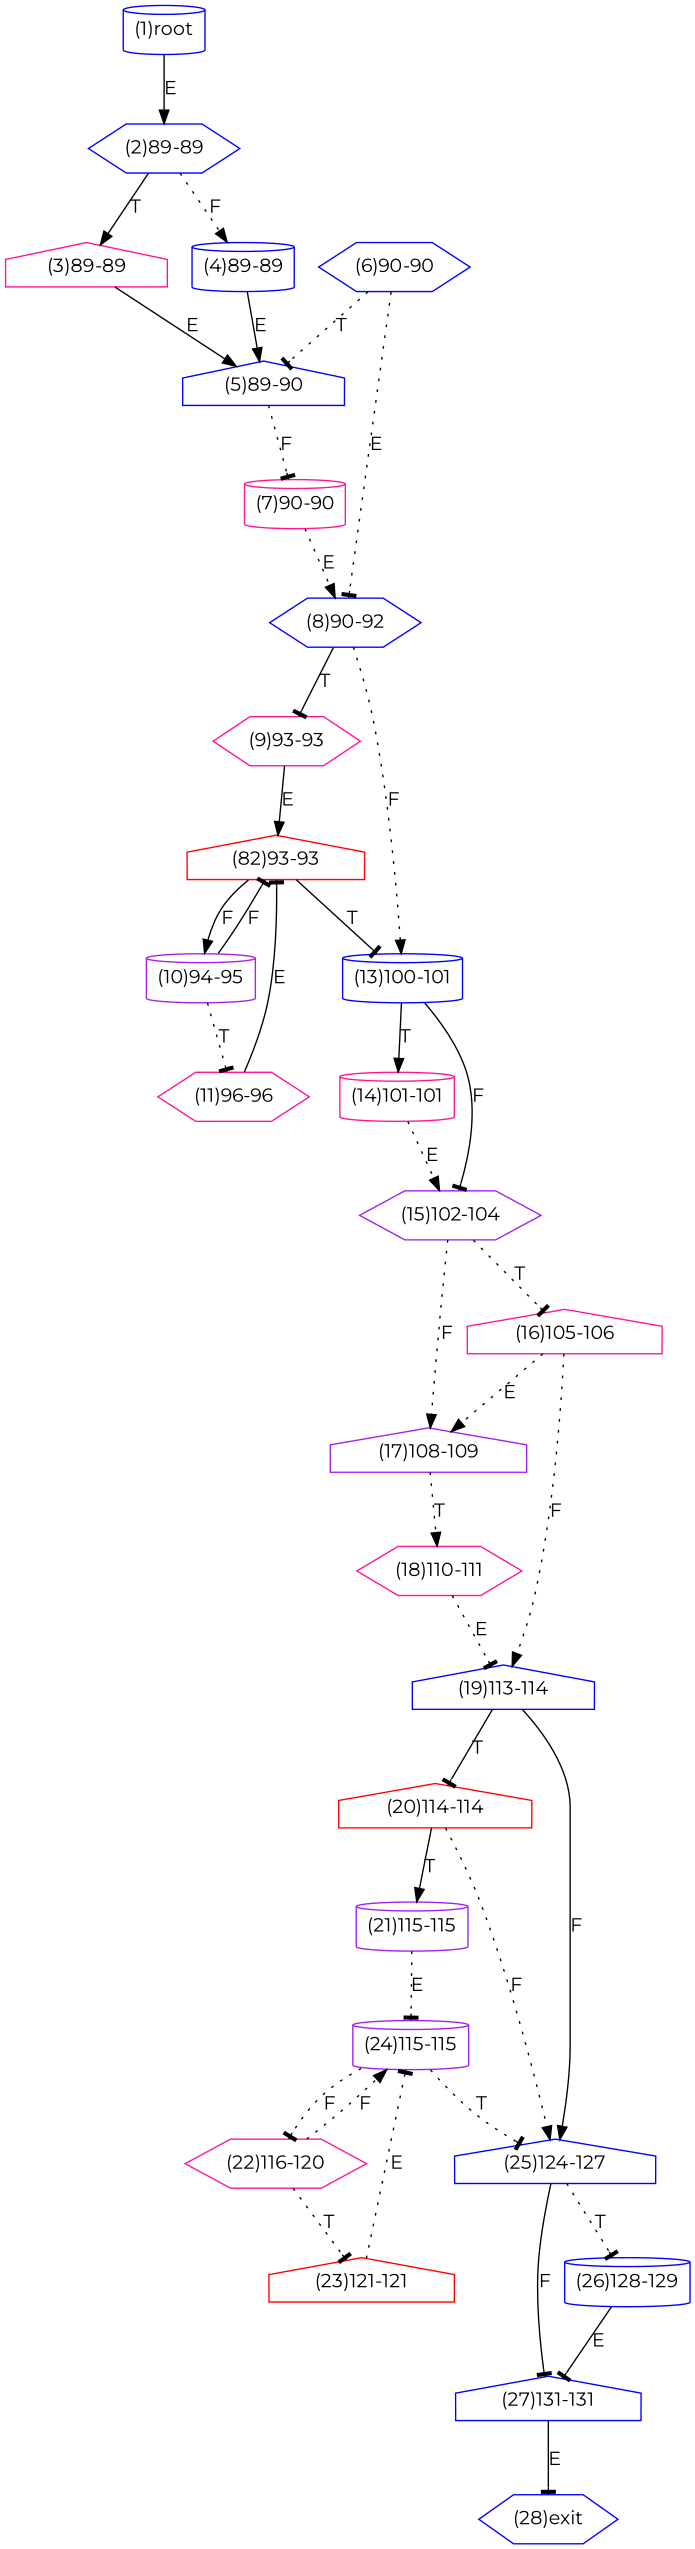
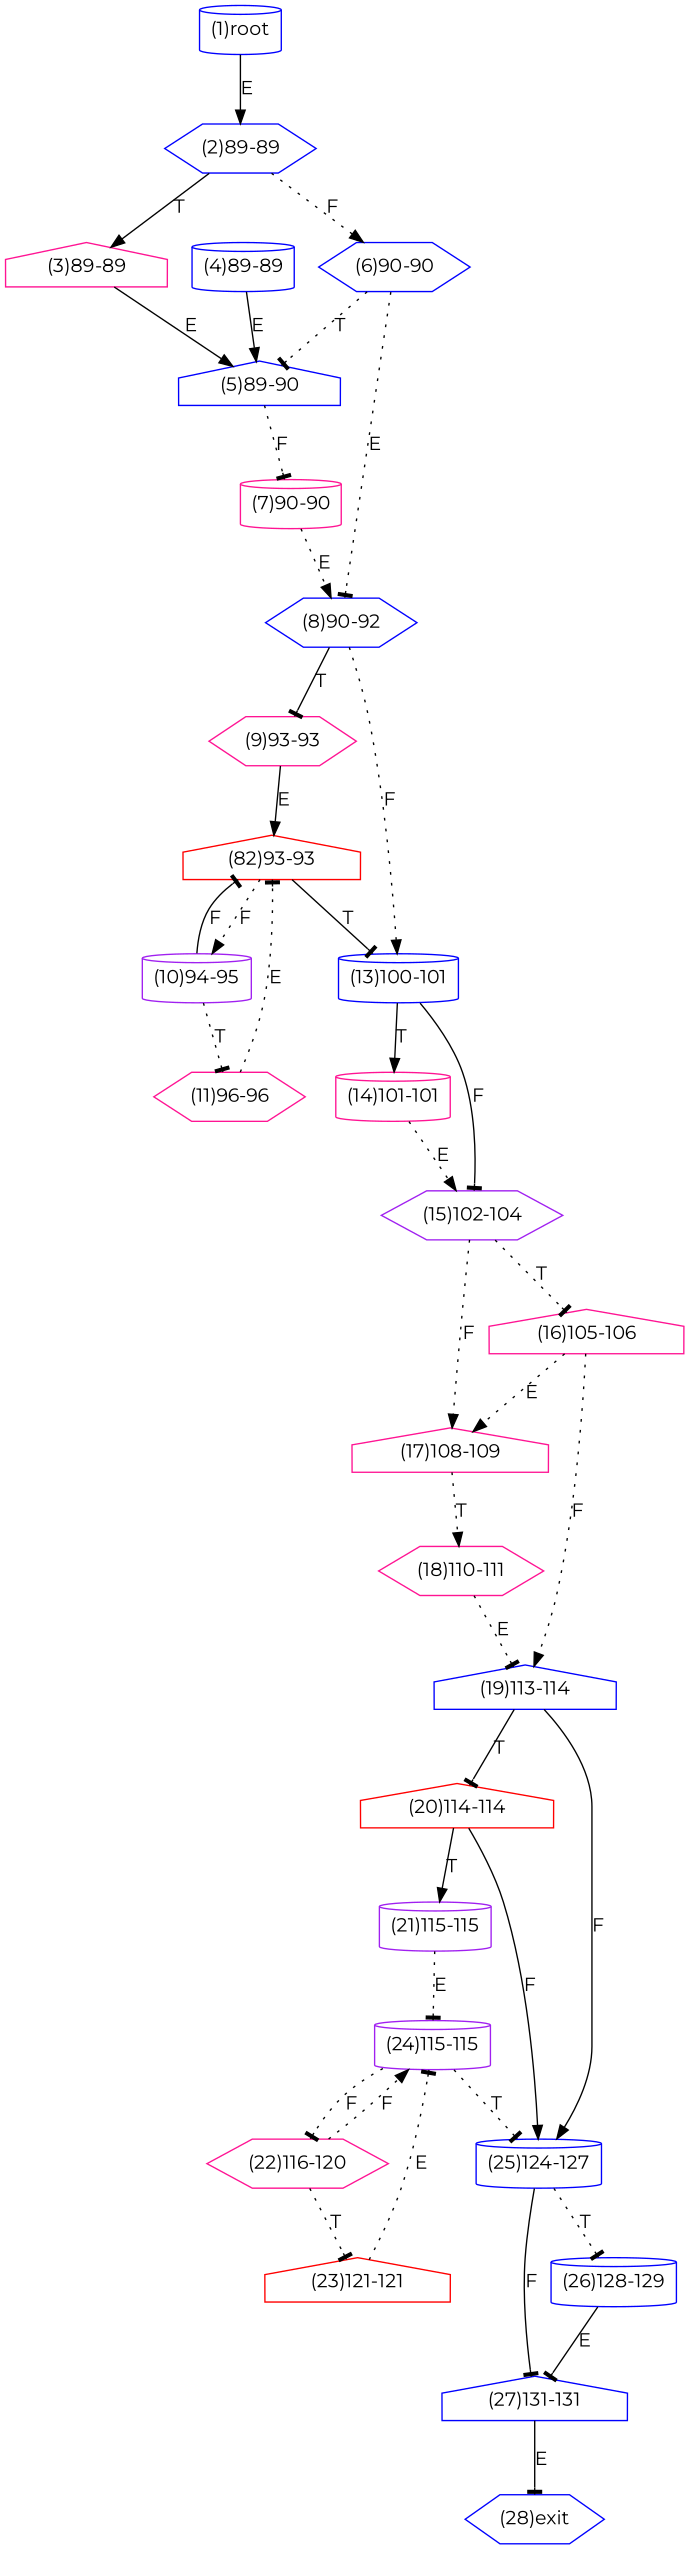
(200, 202) -> (312, 204)
(223, 906) -> (240, 911)
(271, 981) -> (267, 981)
(428, 1452) -> (450, 1452)
(505, 1974) -> (520, 1972)
(555, 2164) -> (539, 2164)
